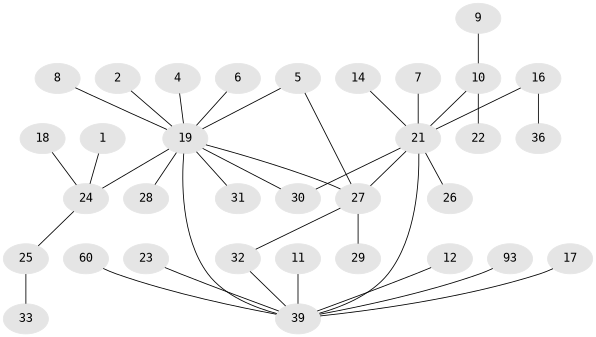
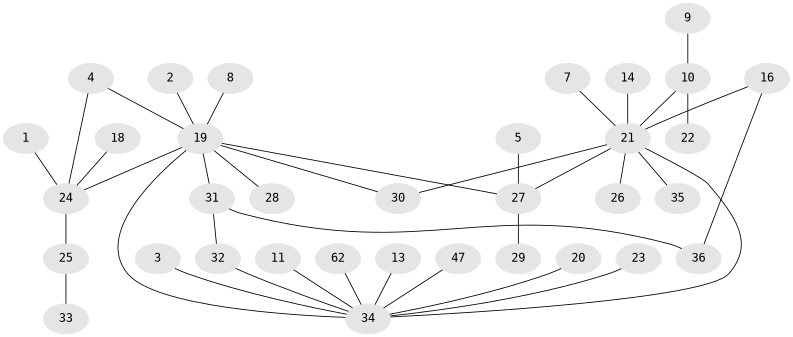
(238, 78) -> none
(242, 109) -> none
none -> (79, 138)
none -> (678, 199)
(298, 229) -> (215, 229)
none -> (455, 229)
(86, 259) -> (578, 259)
none -> (158, 259)
(450, 259) -> (338, 259)
(510, 259) -> (398, 259)
(570, 259) -> (458, 259)
(298, 319) -> (368, 319)
